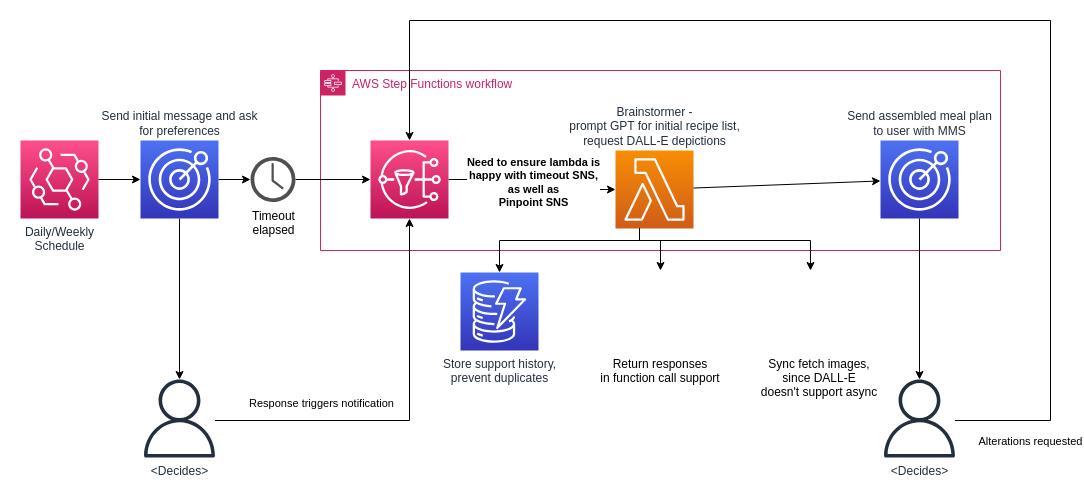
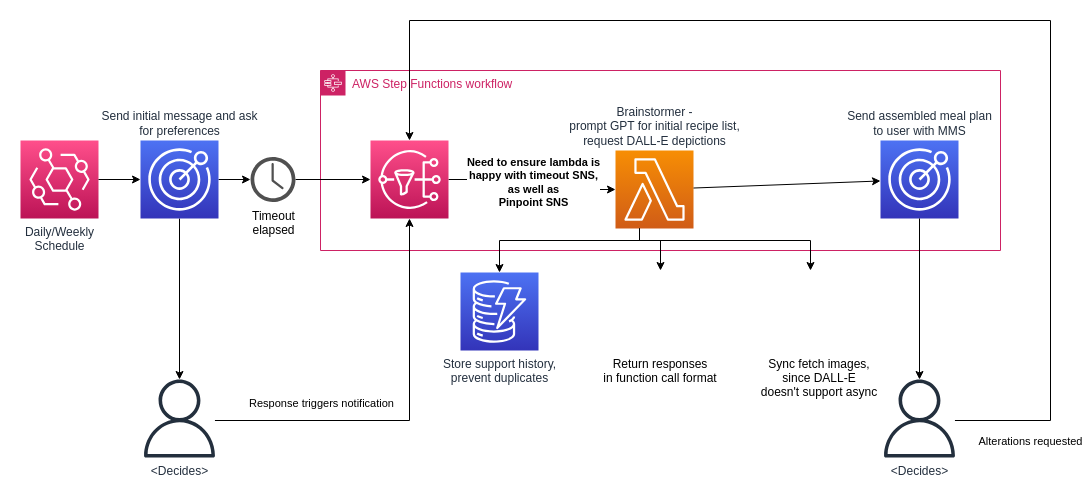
(660, 364) -> (660, 364)
